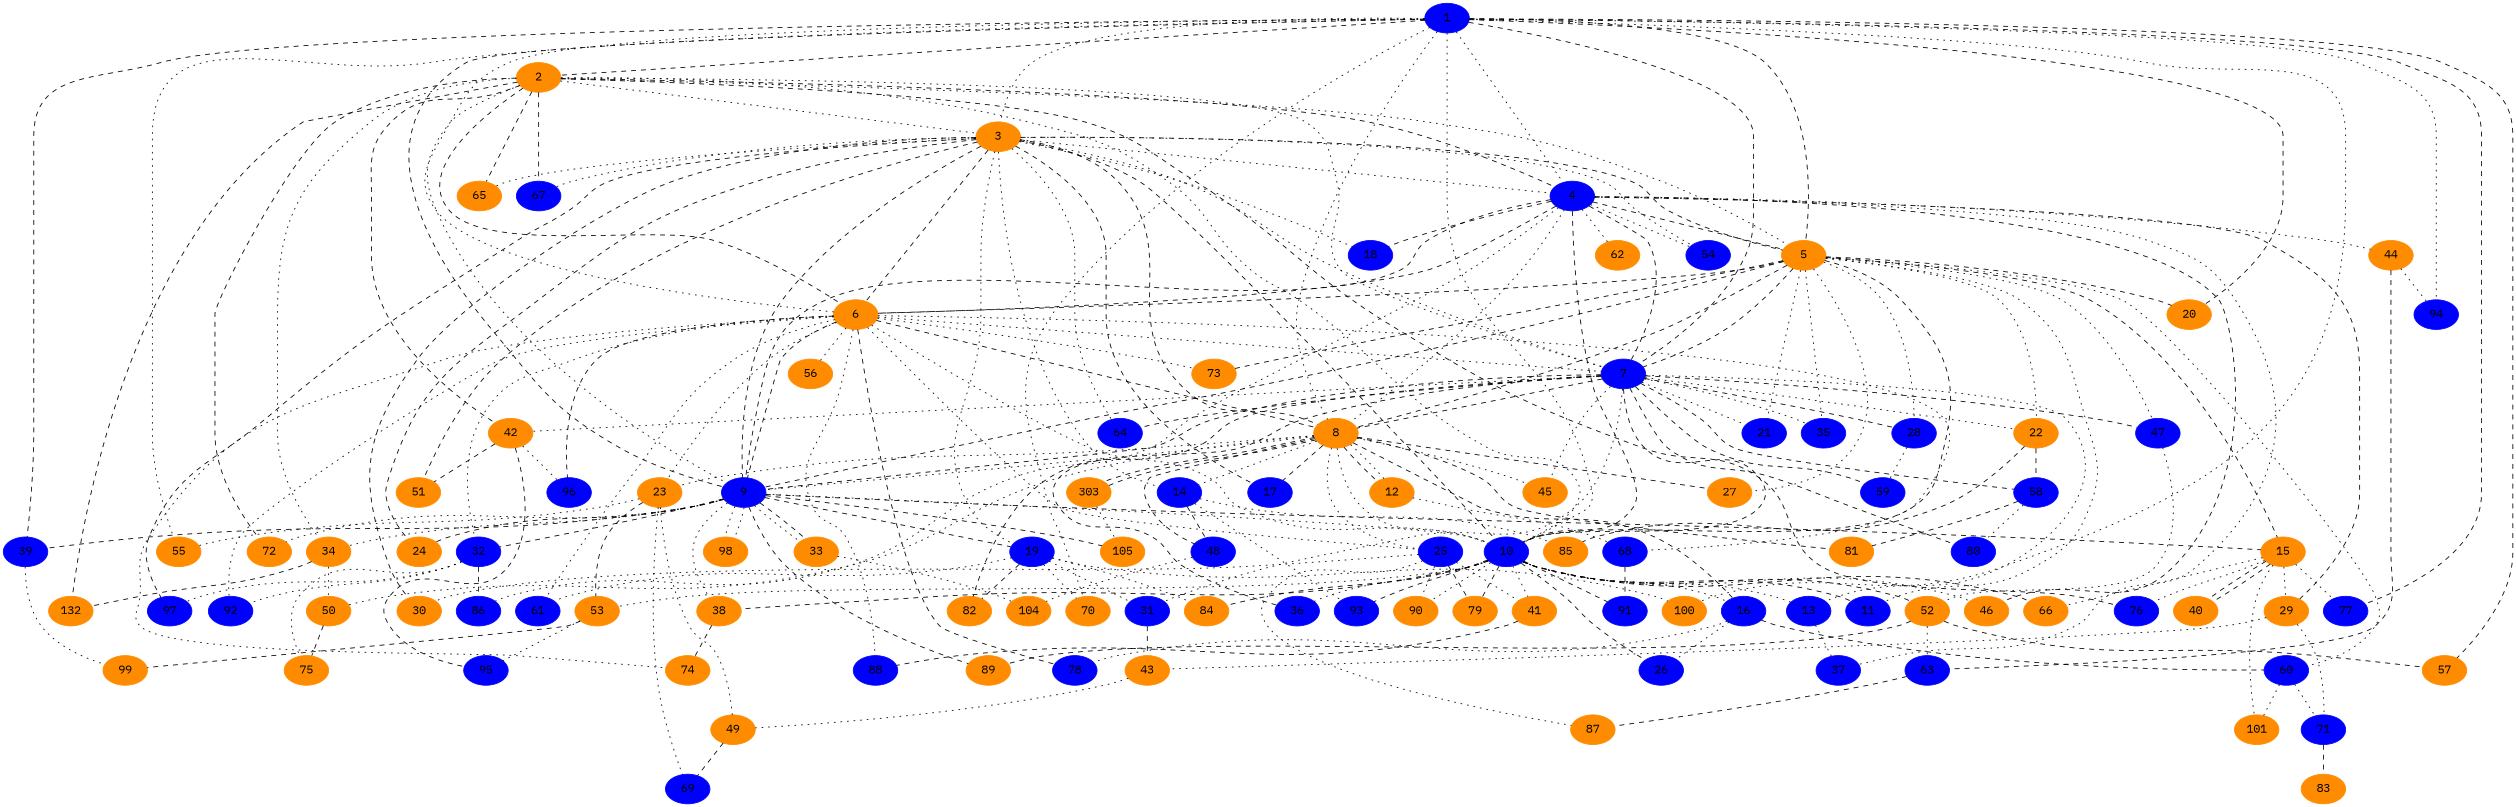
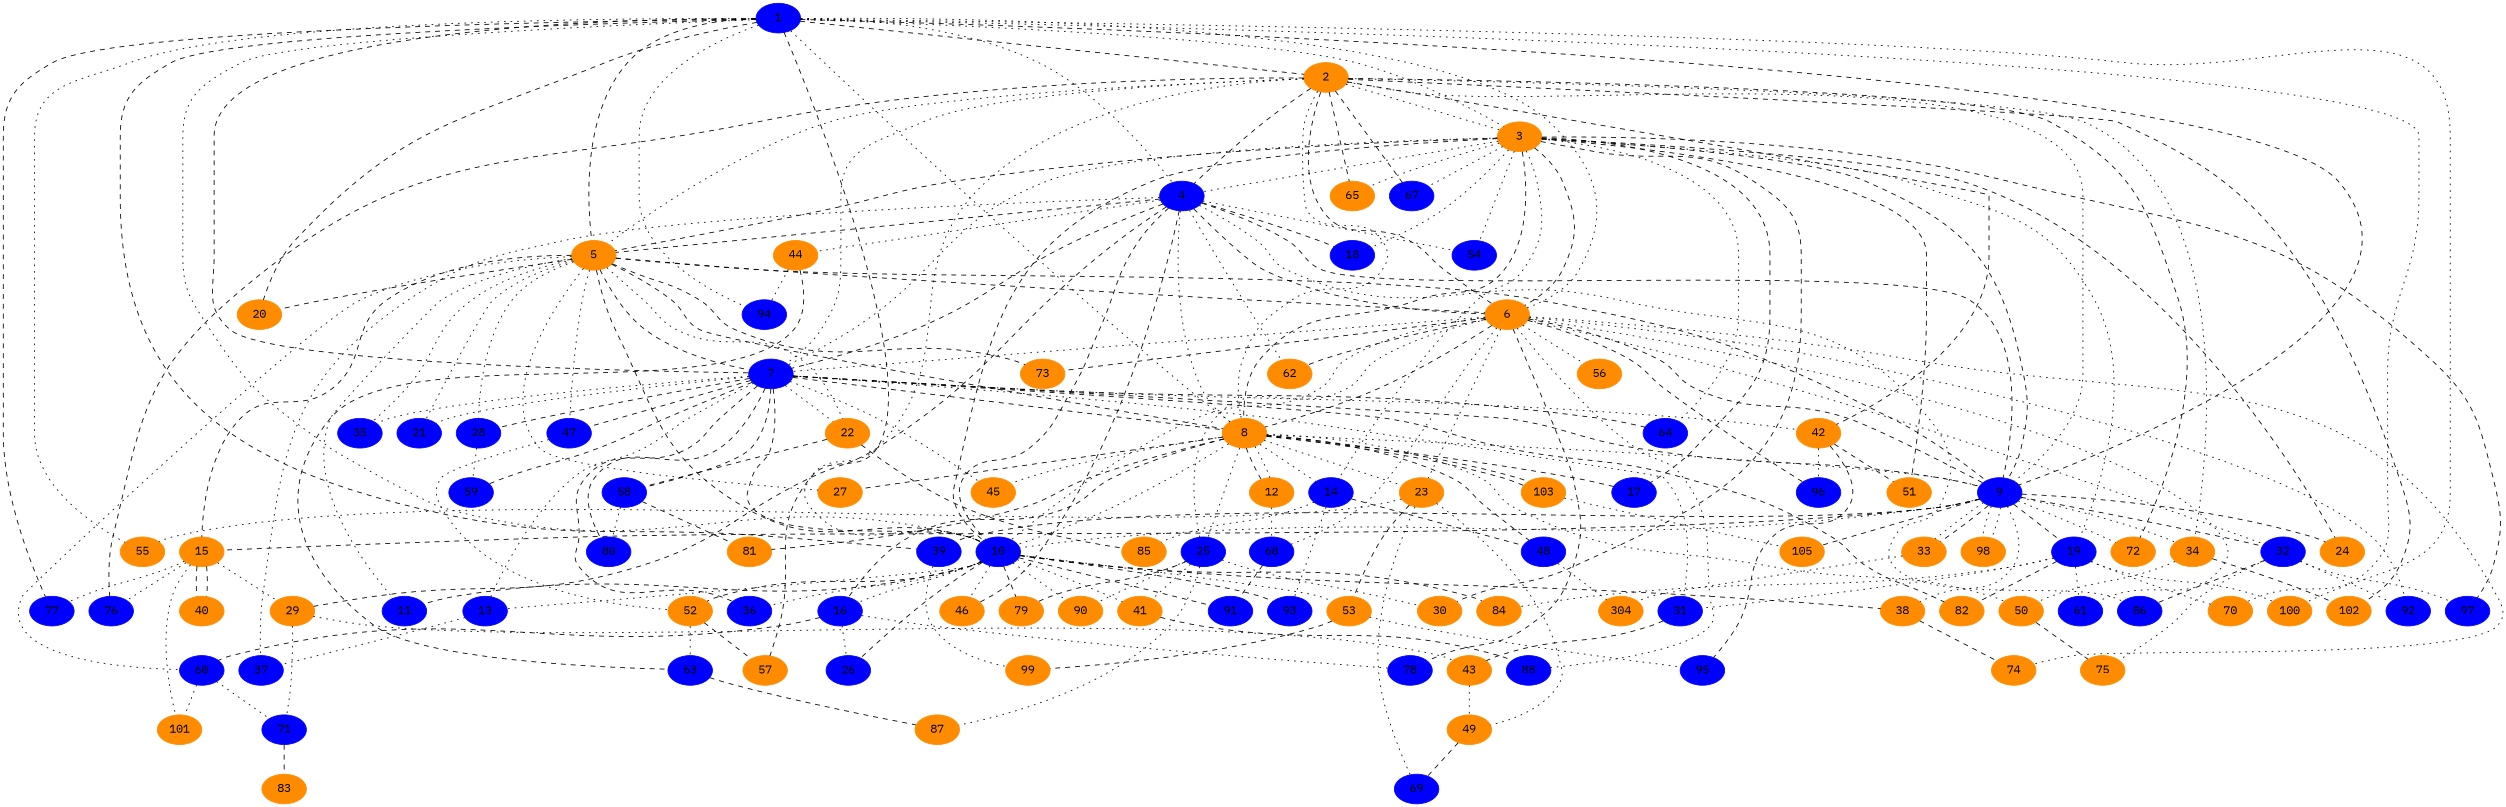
none -> (1383, 269)
(1044, 342) -> (1285, 343)
none -> (1352, 351)
(1089, 493) -> (1543, 493)
(71, 611) -> (2349, 611)
(1029, 611) -> (1621, 611)
(2046, 611) -> none
(988, 670) -> none
